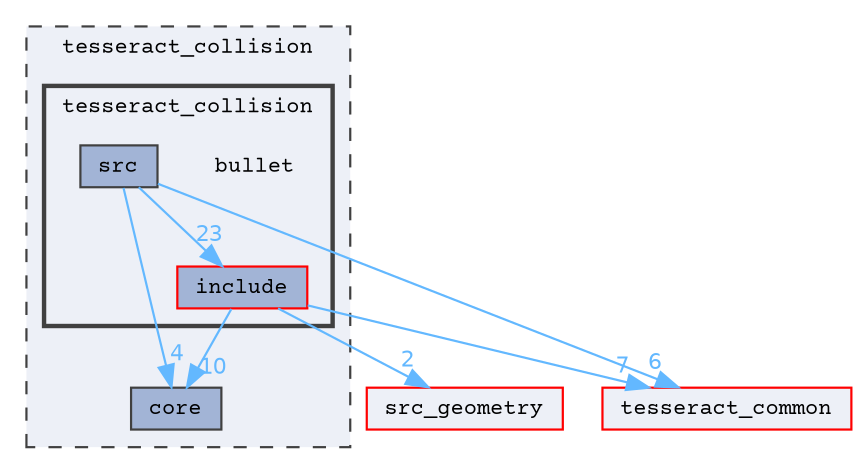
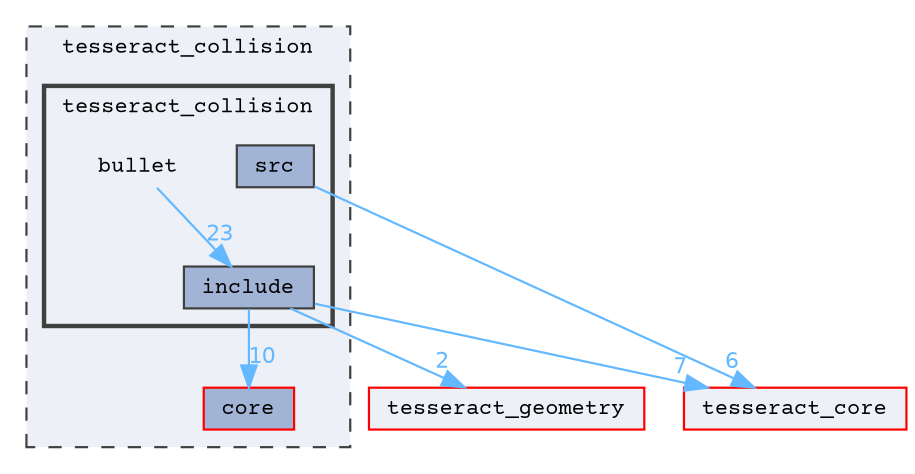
(172, 219) -> (186, 219)
(145, 277) -> none
(242, 287) -> (249, 287)
(176, 409) -> (249, 409)
(465, 409) -> (507, 409)
(727, 409) -> (795, 409)
